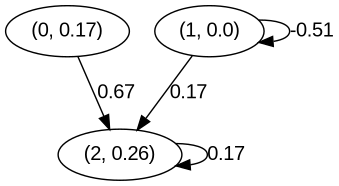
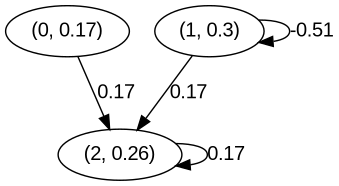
(209, 31) -> (209, 31)
(116, 93) -> (116, 93)
